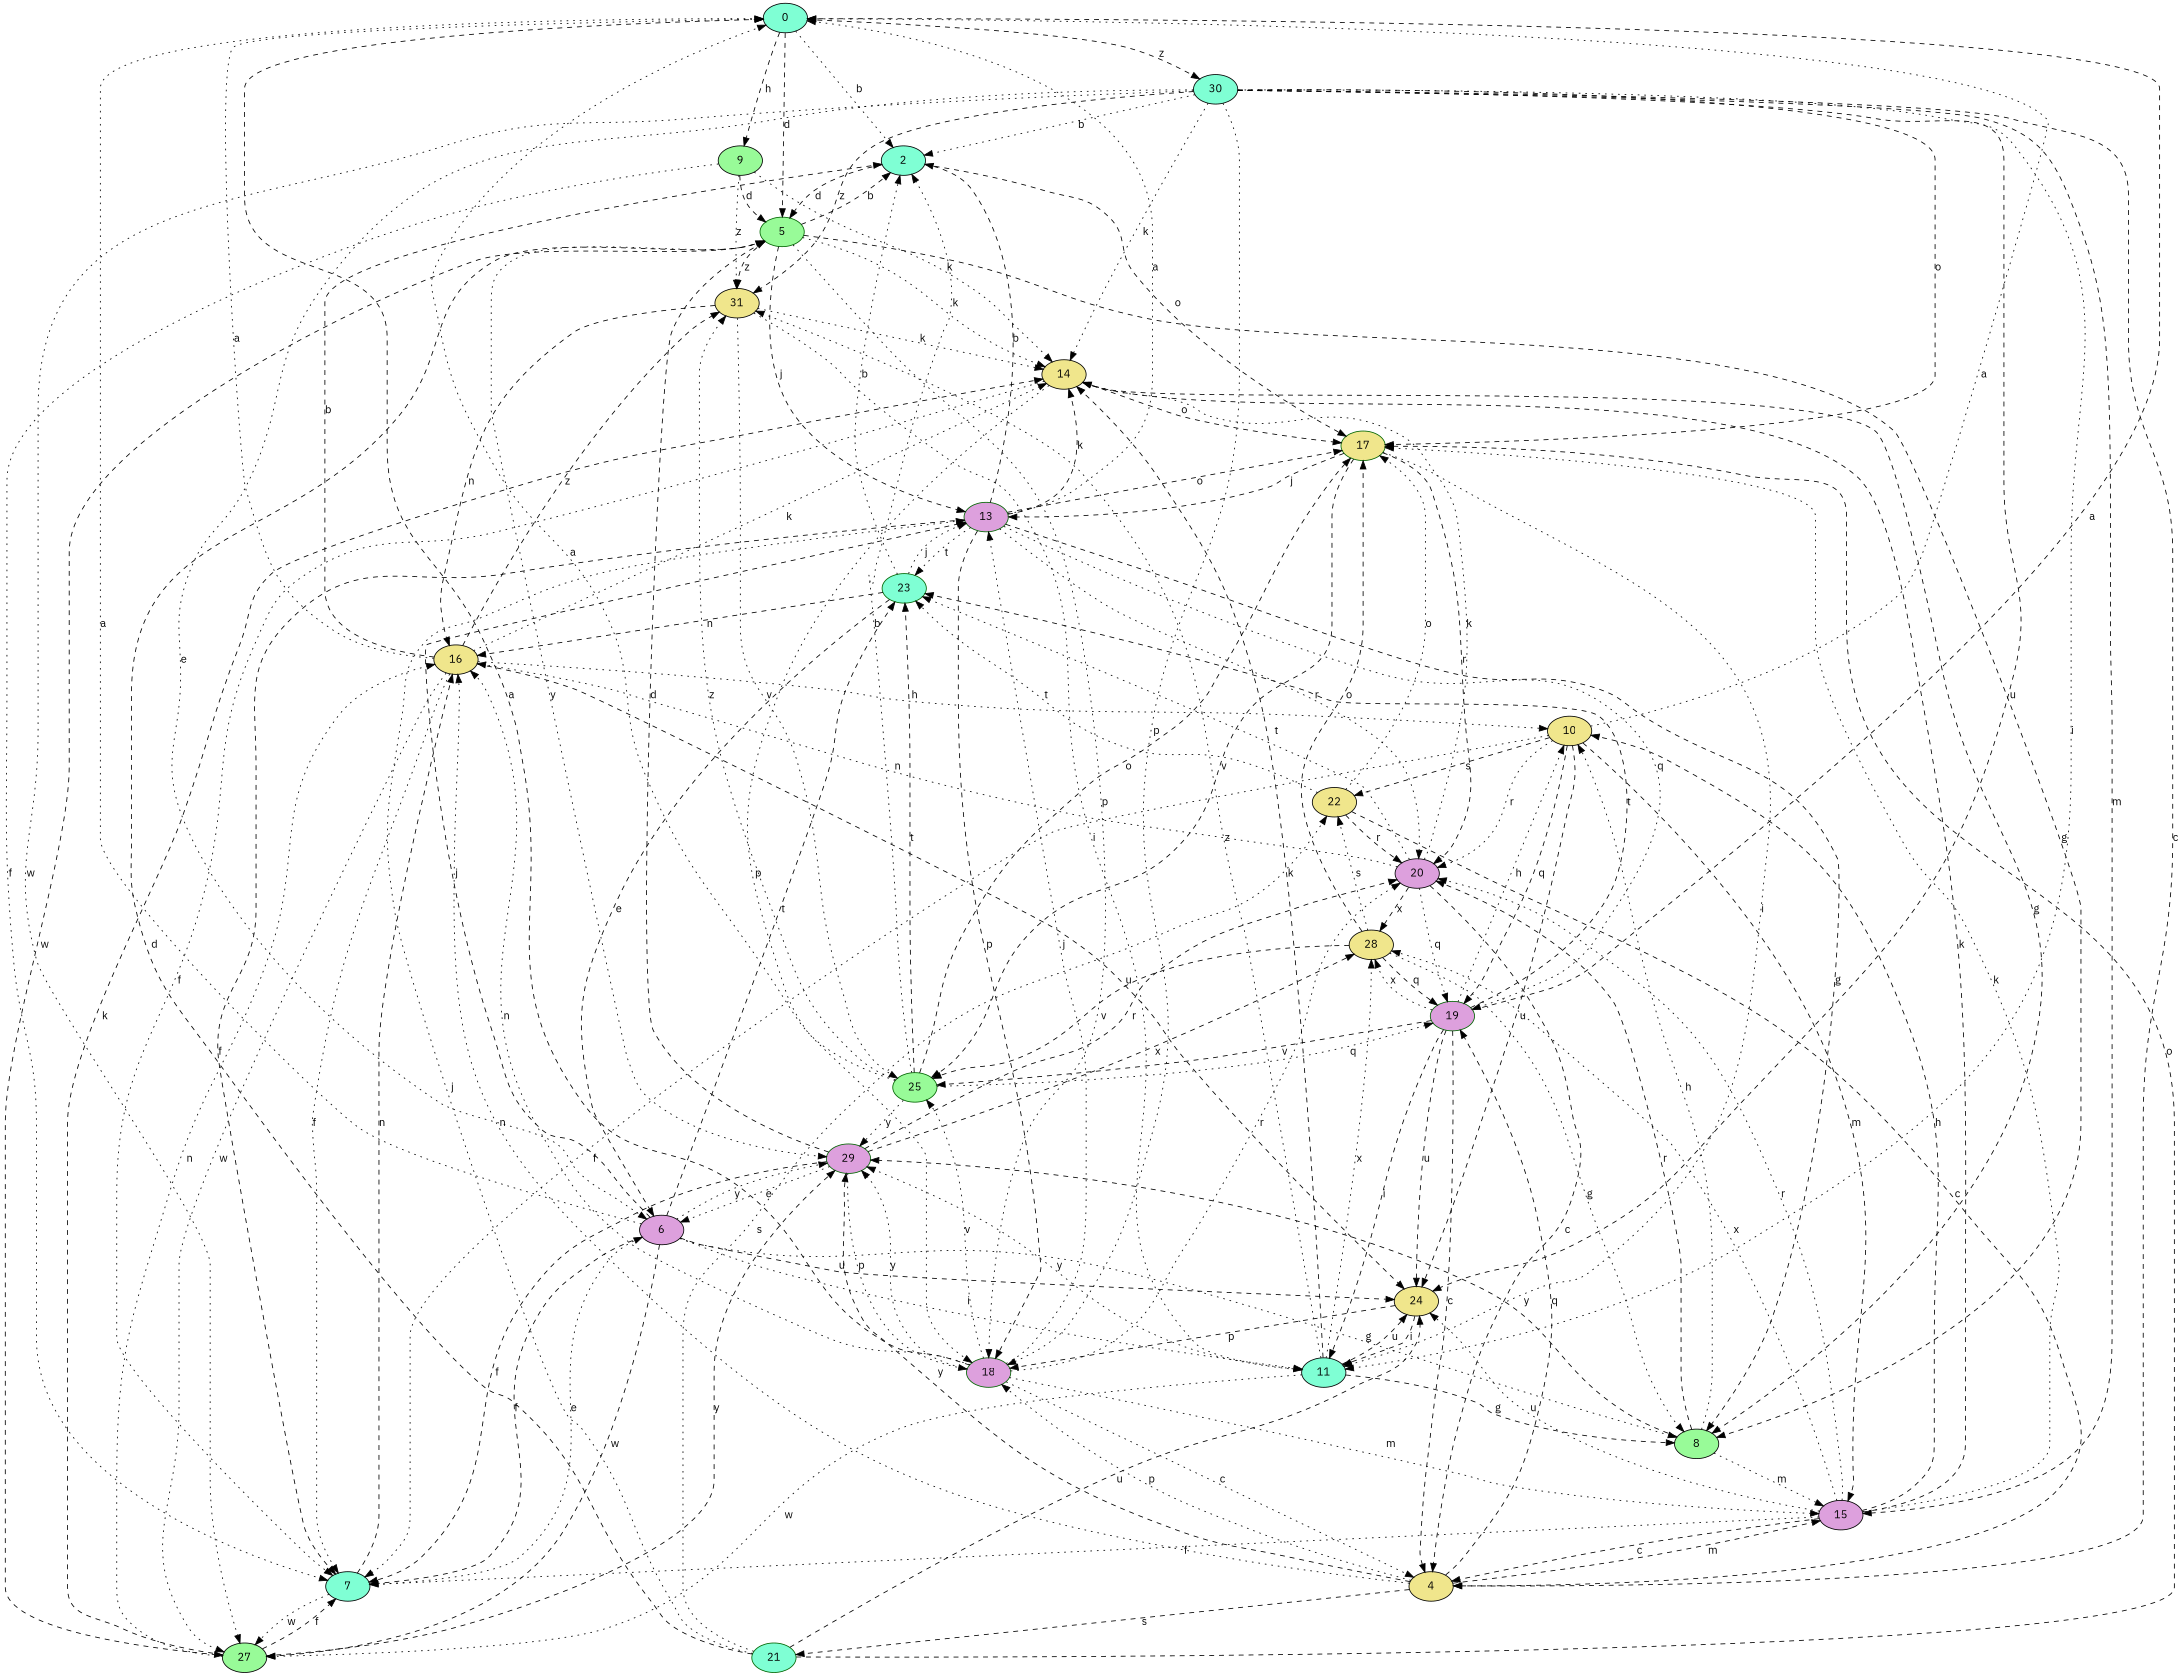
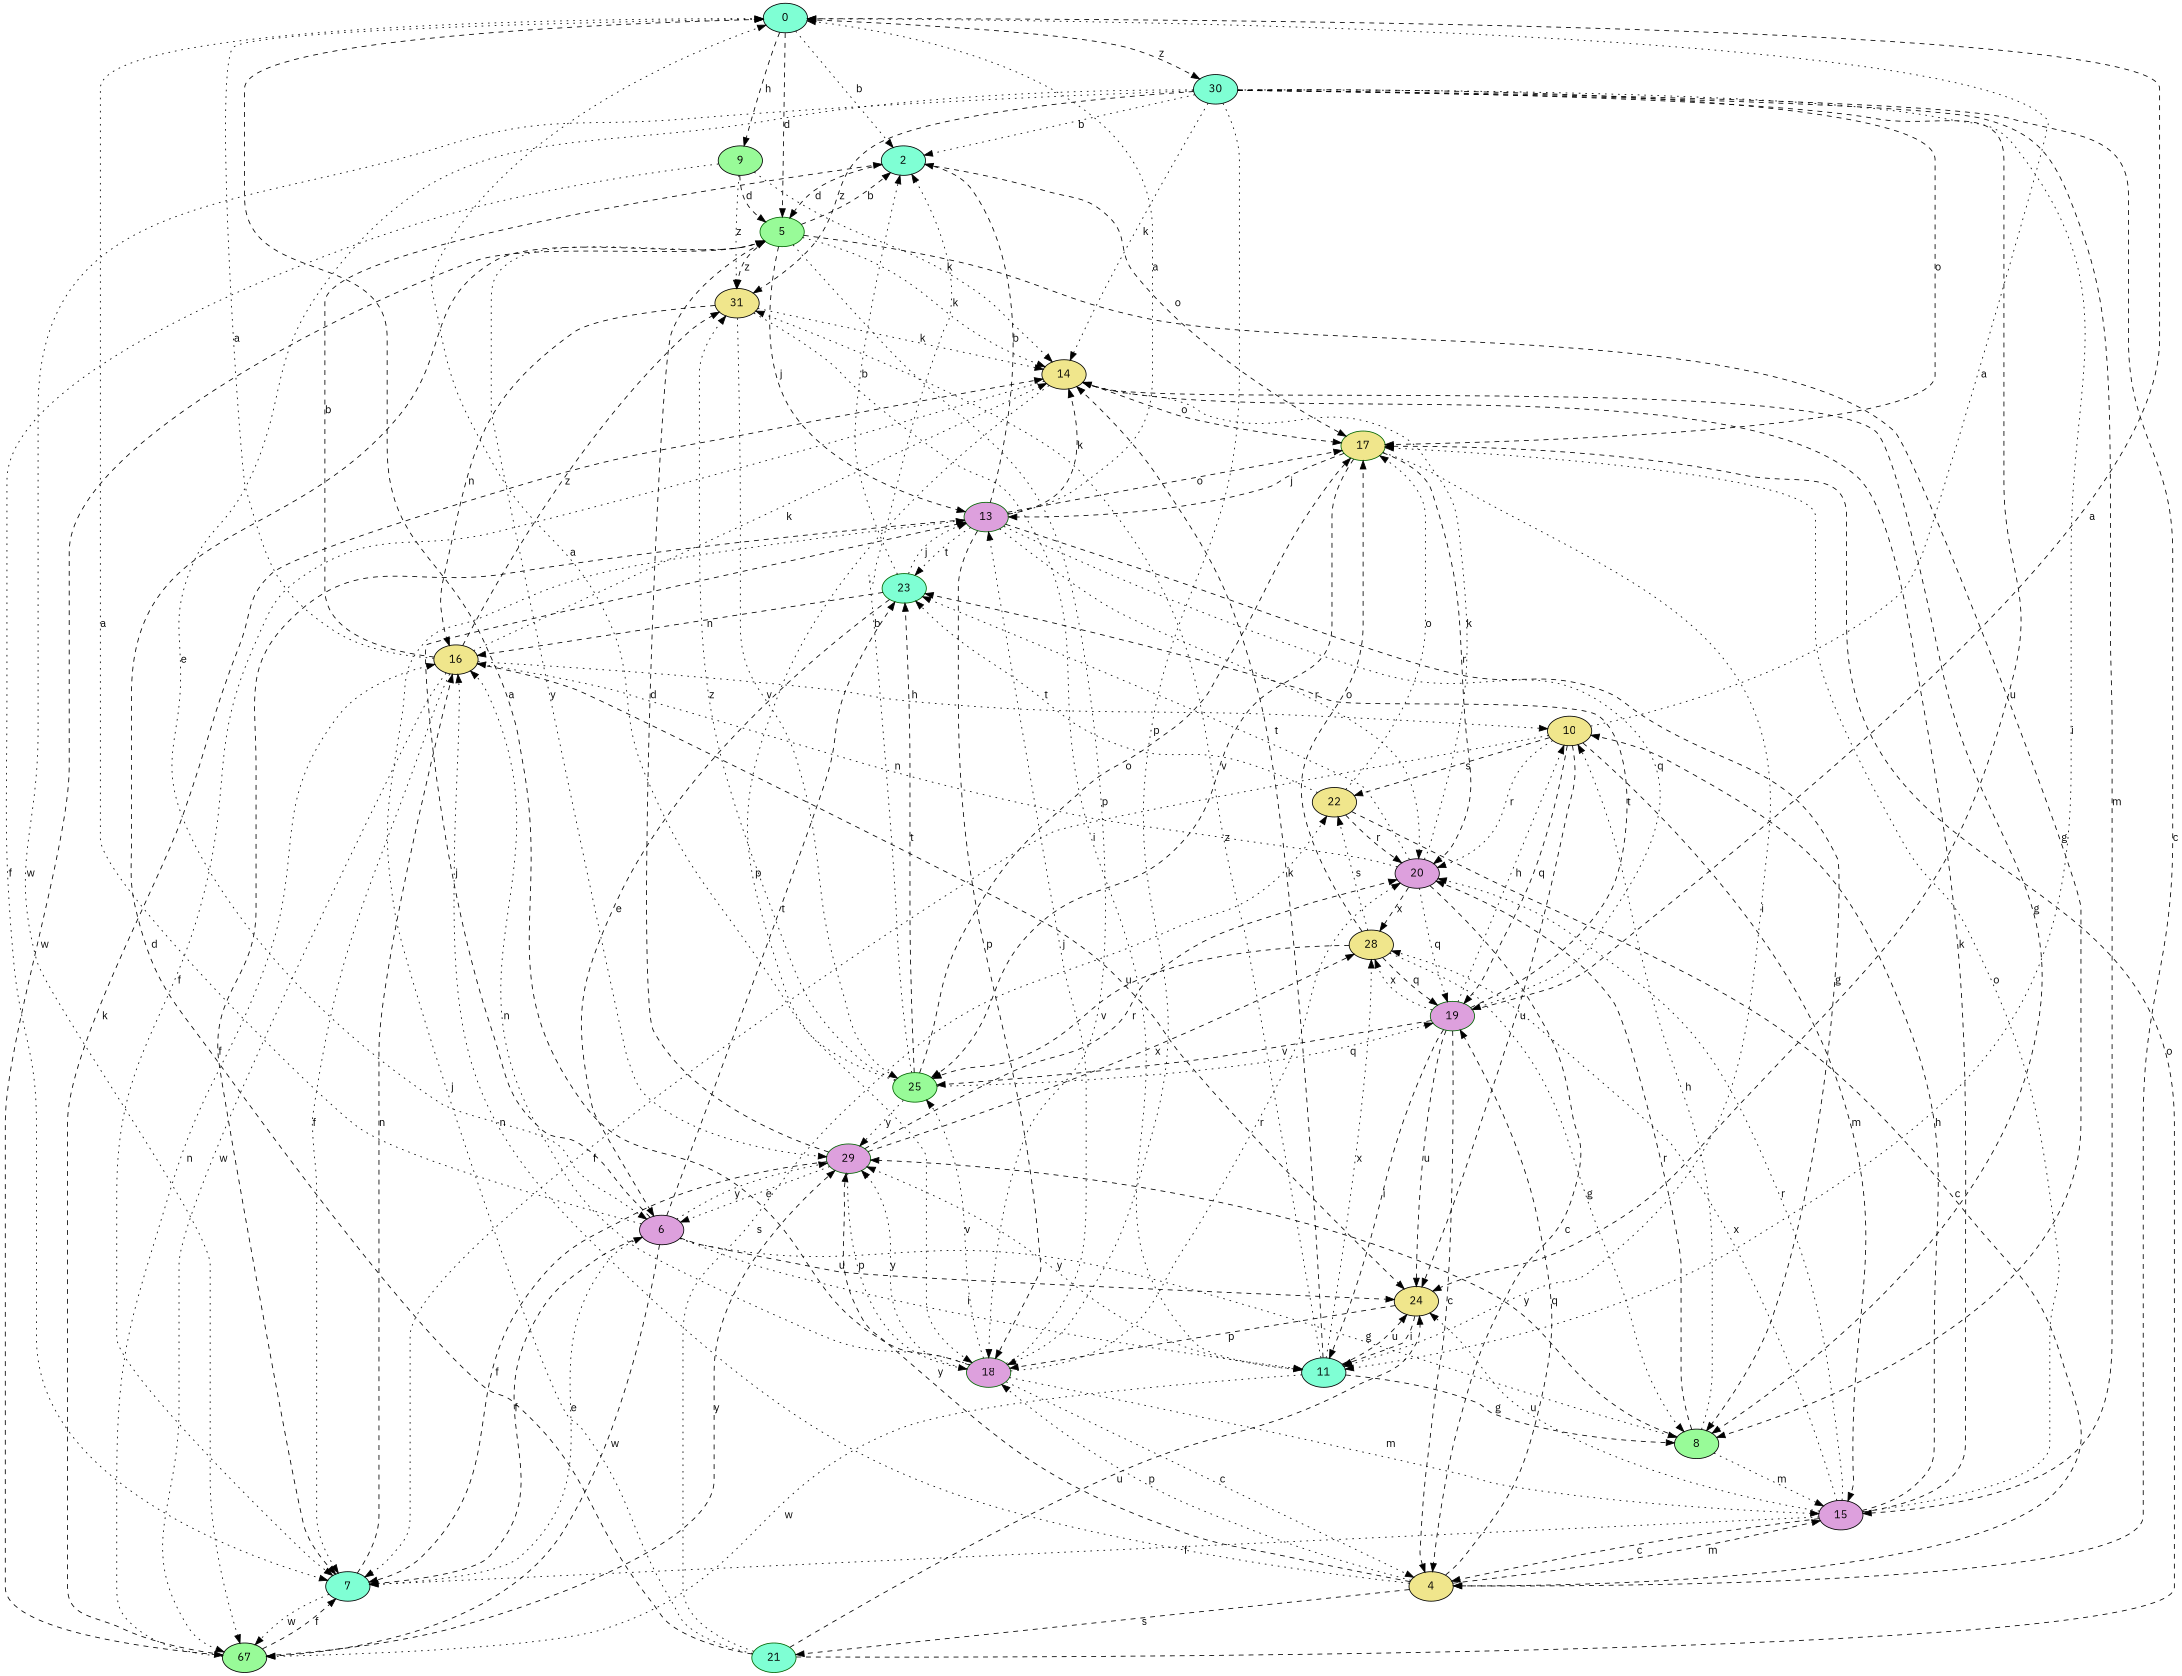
(1997, 980) -> (1997, 980)
(245, 1658) -> (245, 1658)
